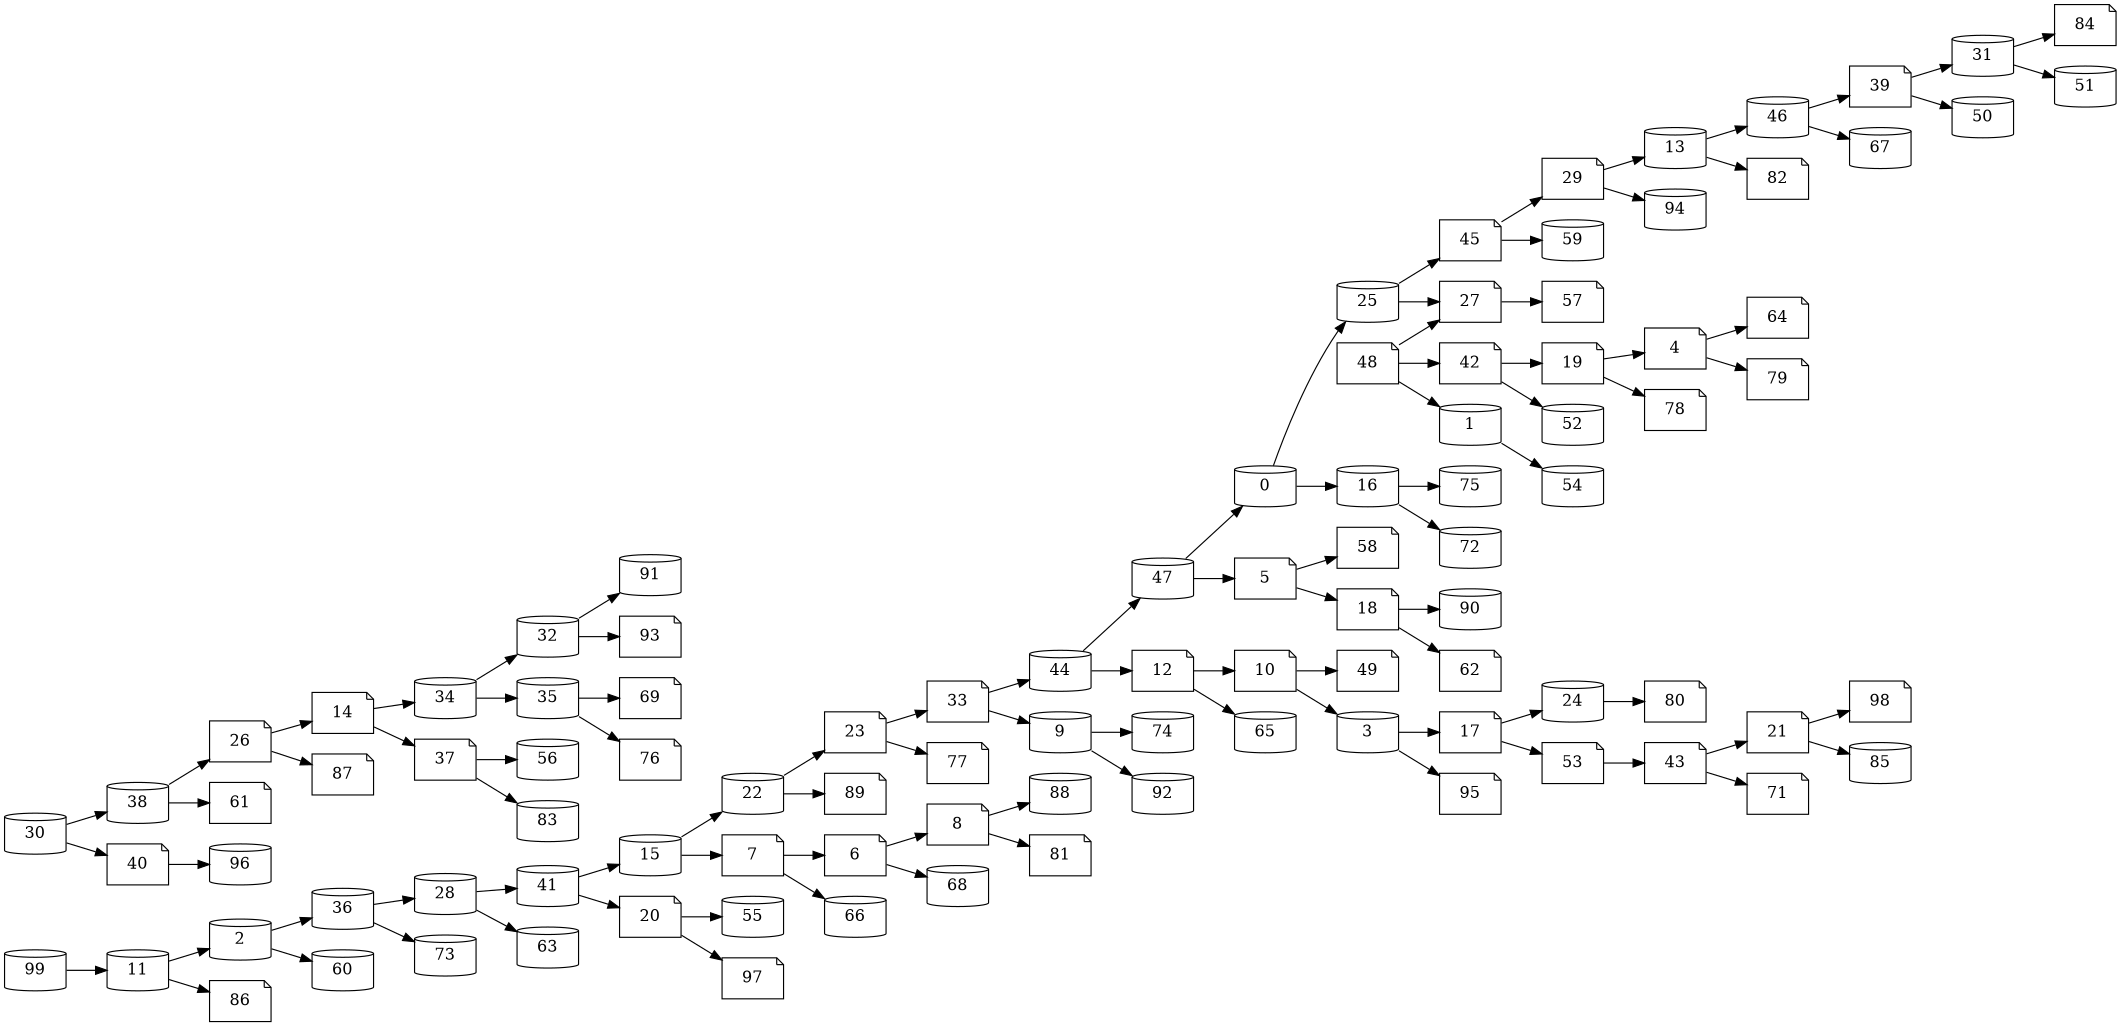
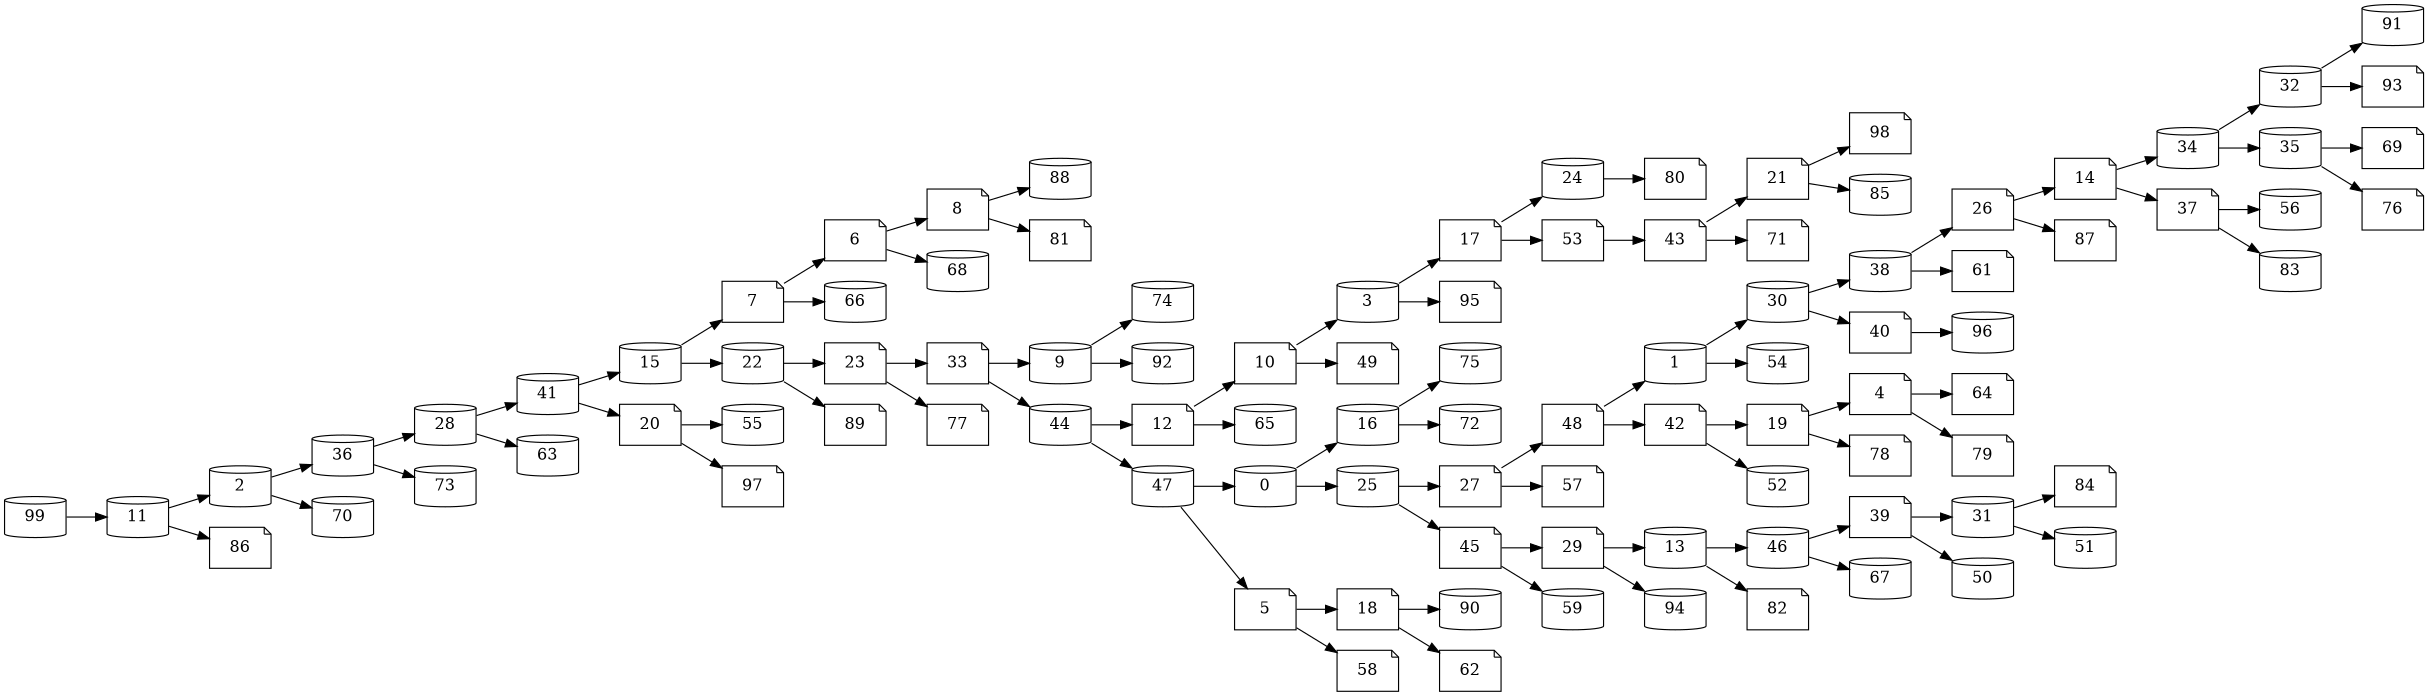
(1414, 335) -> (1517, 458)
none -> (1722, 335)
(343, 970) -> (343, 517)
